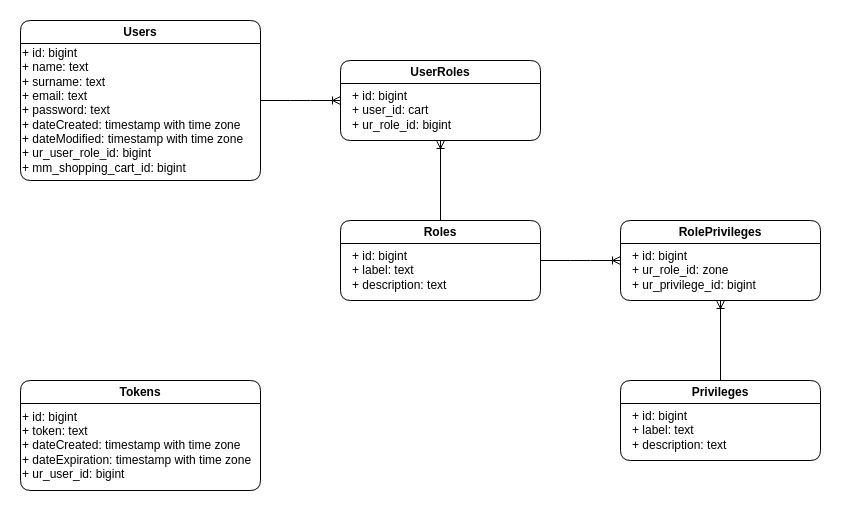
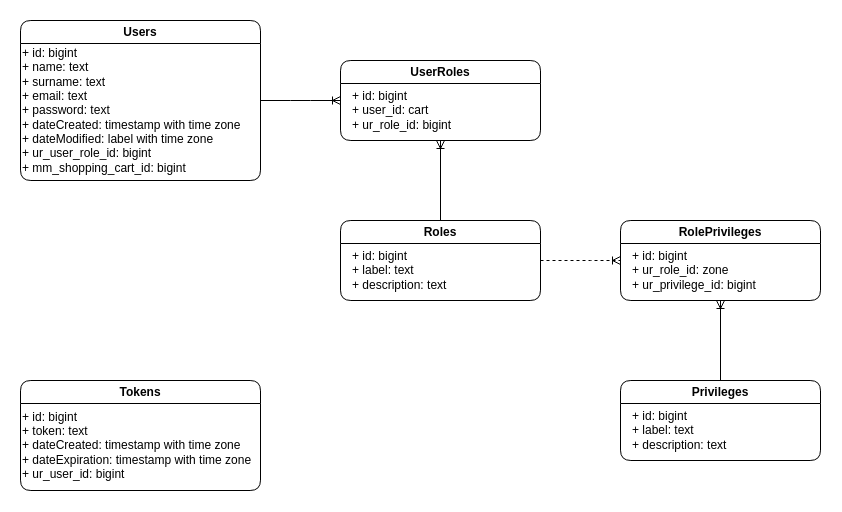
(141, 111) -> (140, 111)
(580, 261) -> (580, 261)
